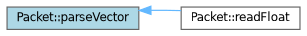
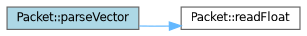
(166, 10) -> (154, 26)
